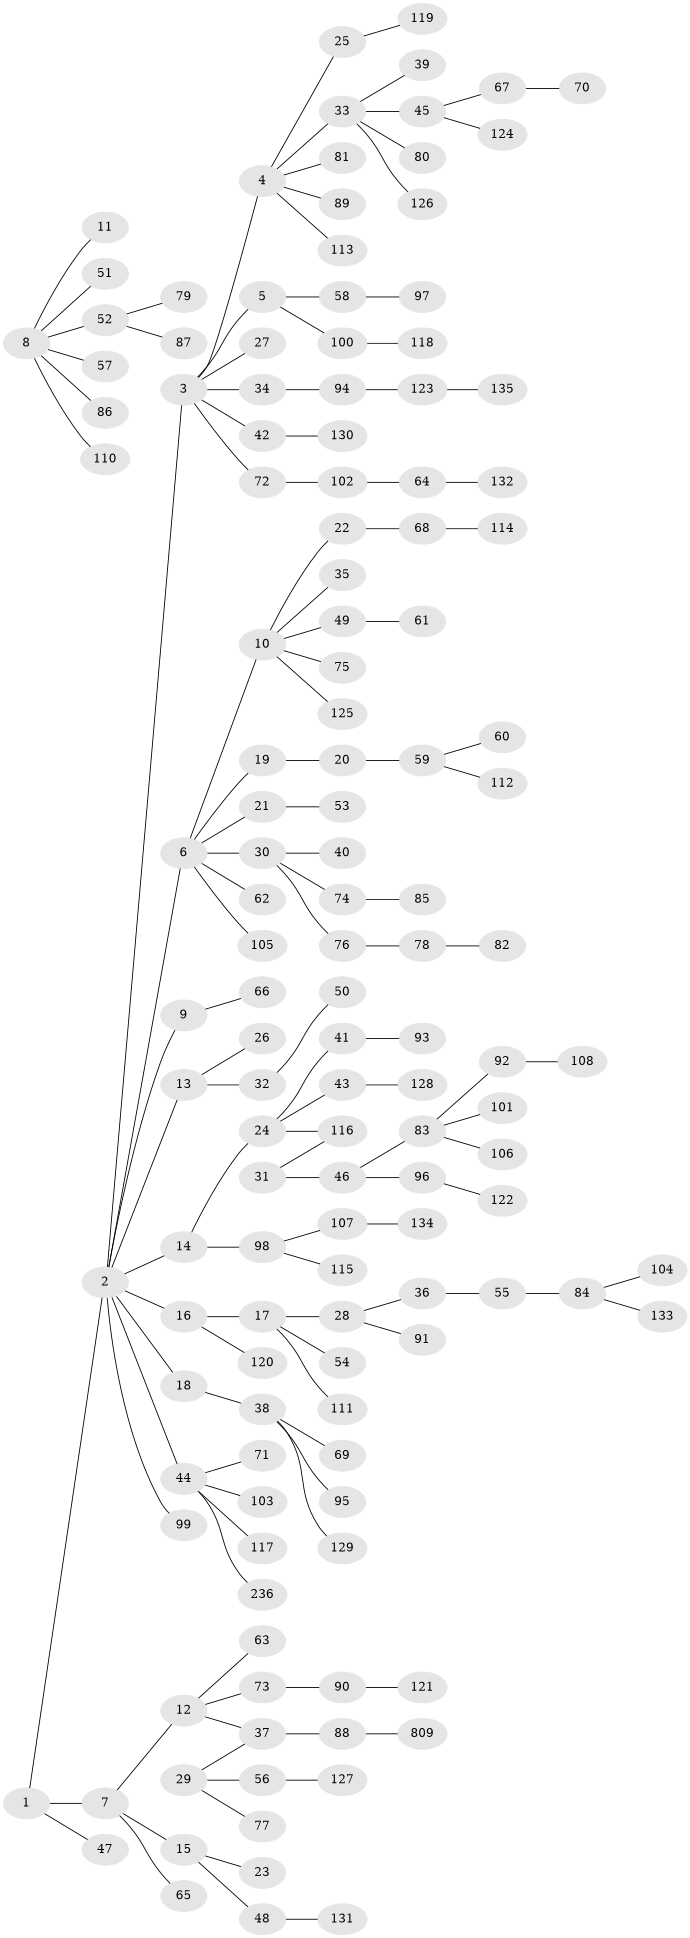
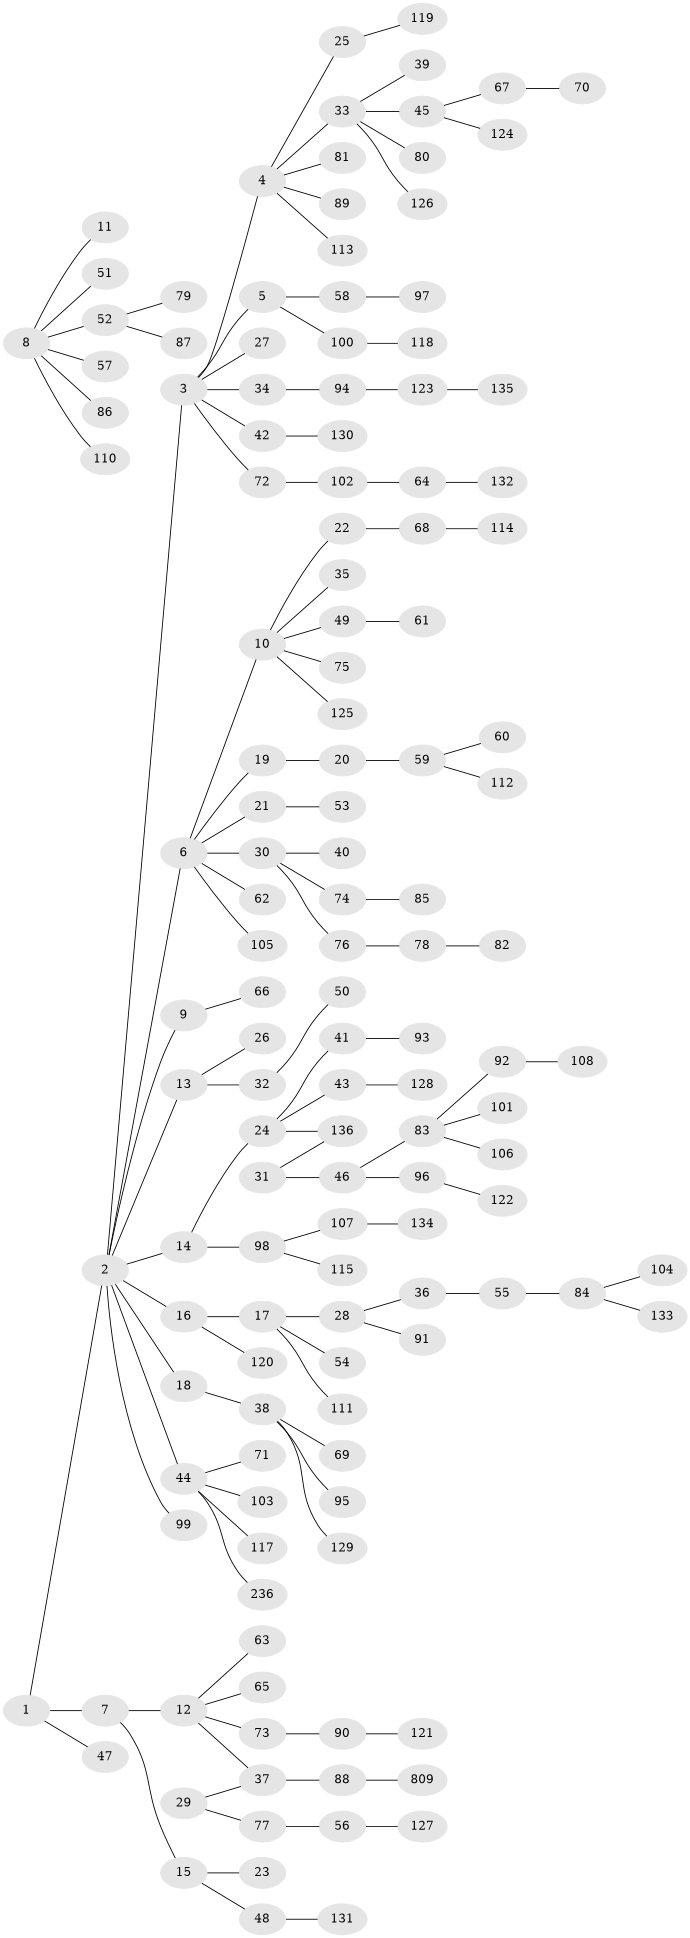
(342, 1131) -> (342, 1131)
(223, 1780) -> (303, 1827)
(145, 1849) -> (223, 1699)
